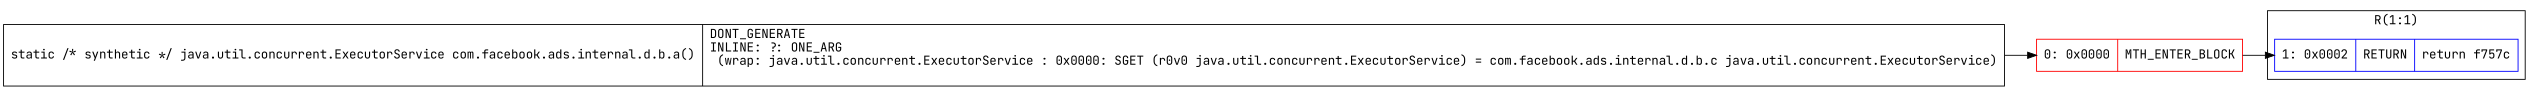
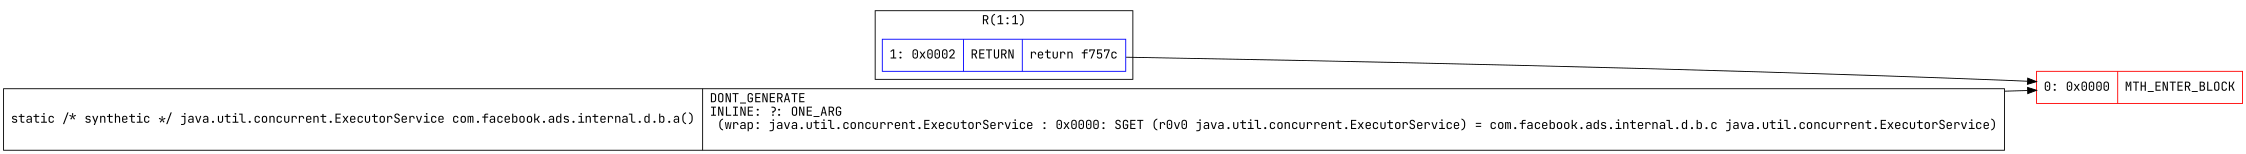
(2254, 55) -> (1577, 67)
